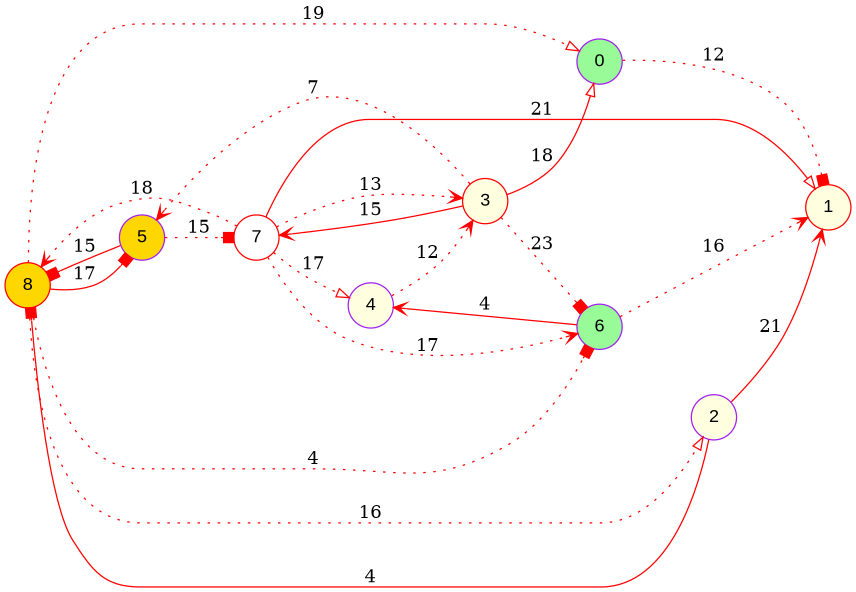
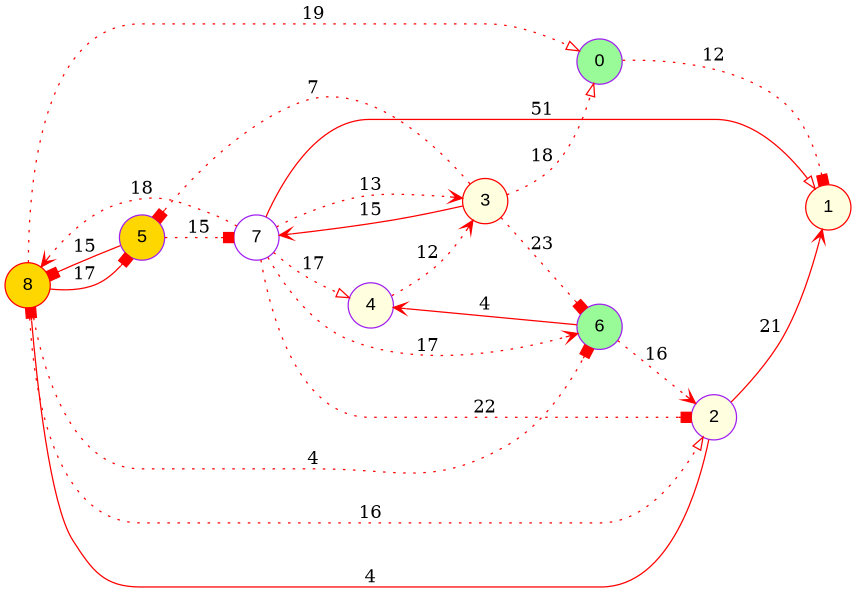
(312, 100) -> (312, 100)
(542, 110) -> (542, 110)
(562, 157) -> (562, 157)
(256, 238) -> (256, 238)
(708, 270) -> (652, 368)
none -> (421, 417)
